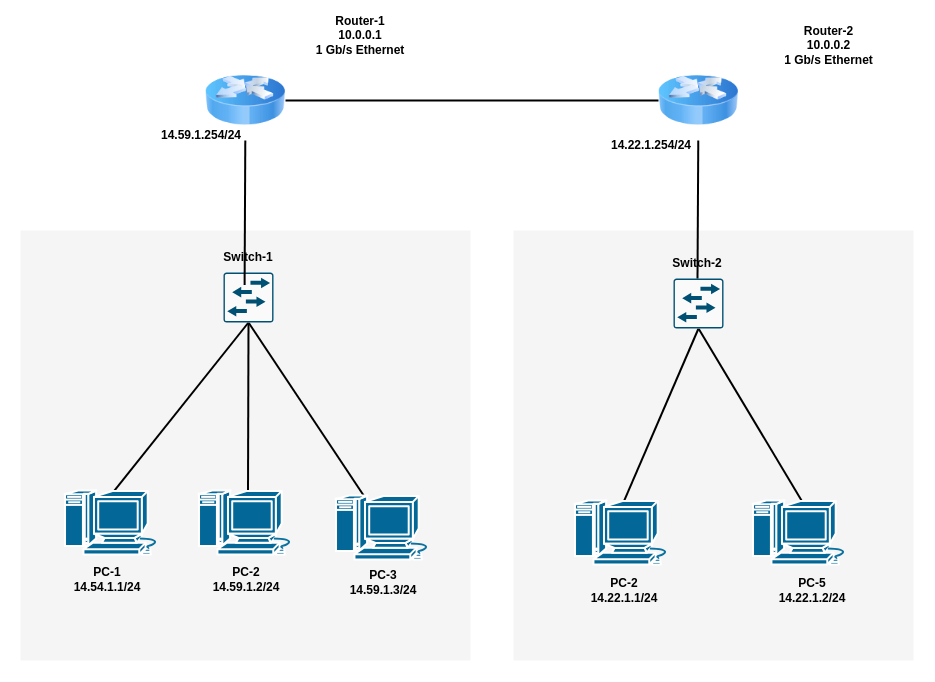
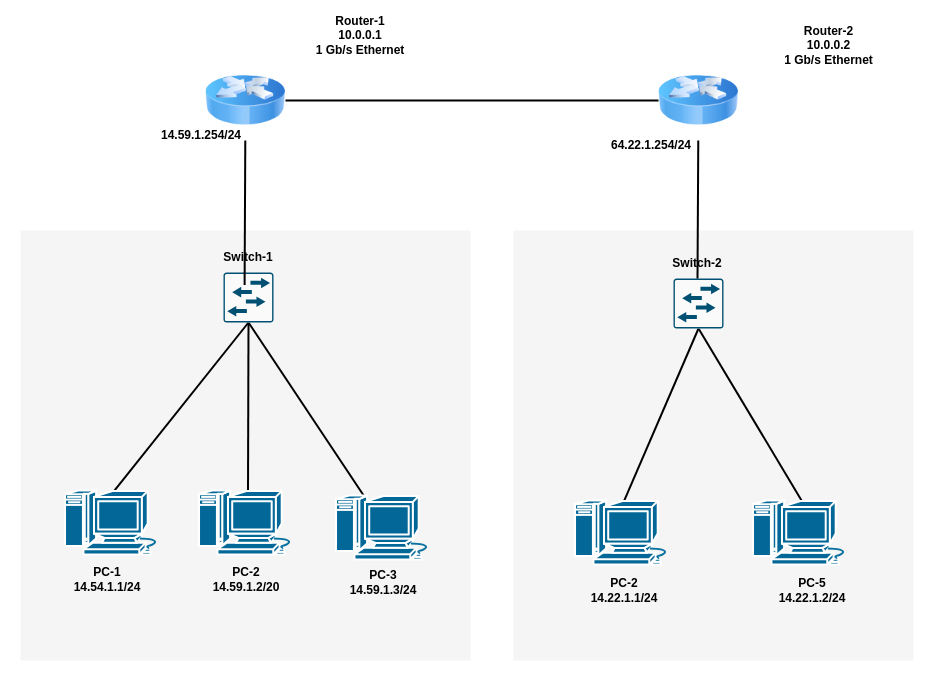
(652, 146) -> (652, 146)
(247, 580) -> (247, 580)
